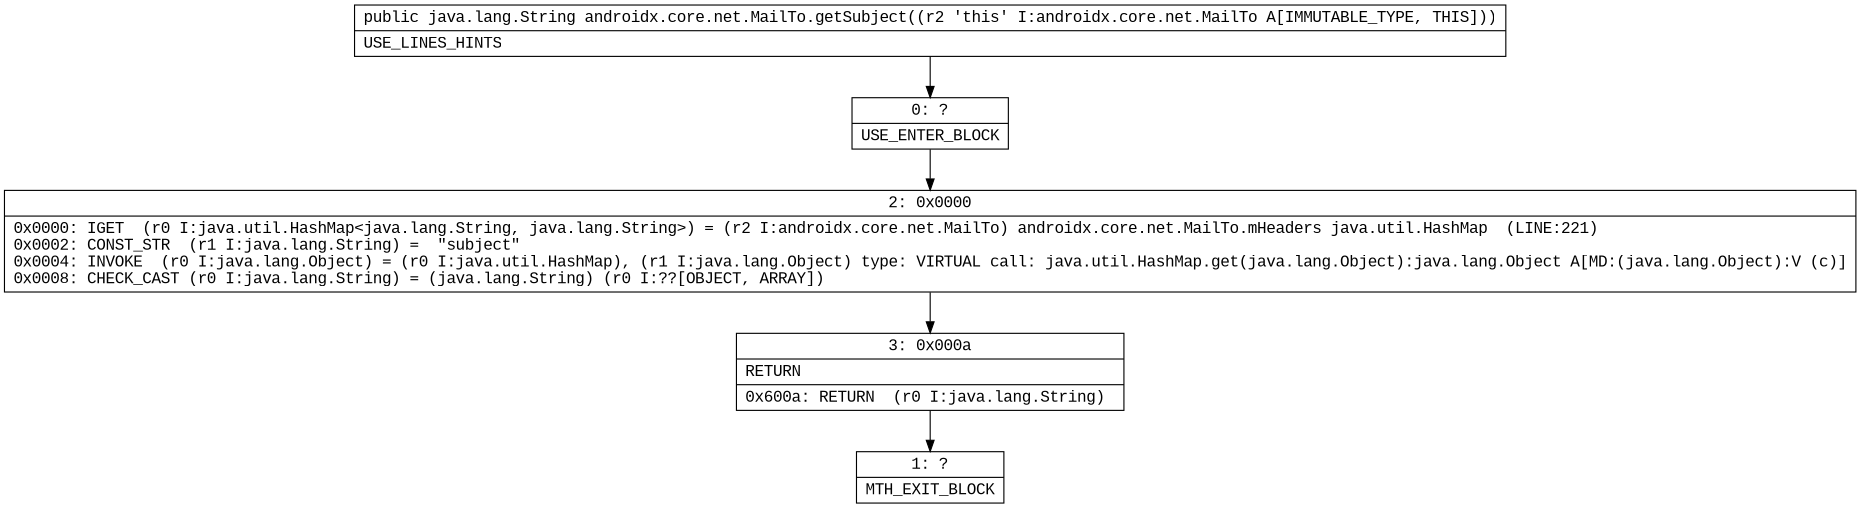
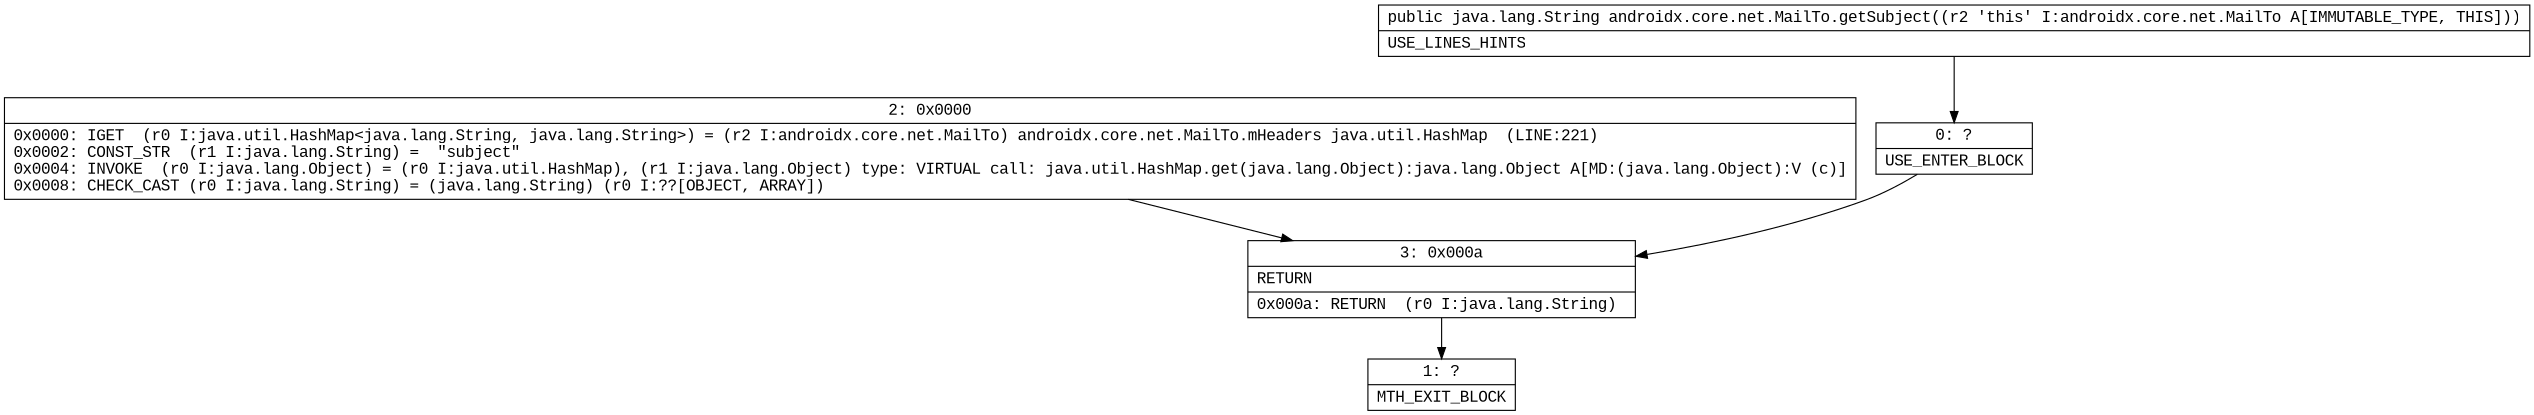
(930, 164) -> (1786, 225)
(930, 397) -> (1442, 304)
